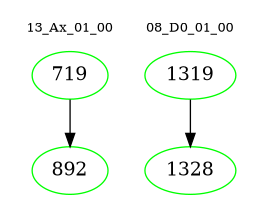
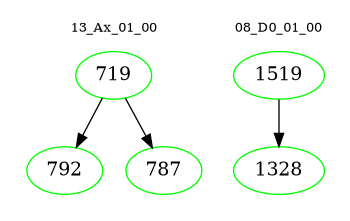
(190, 75) -> (279, 75)
(70, 171) -> (65, 171)
none -> (164, 171)
